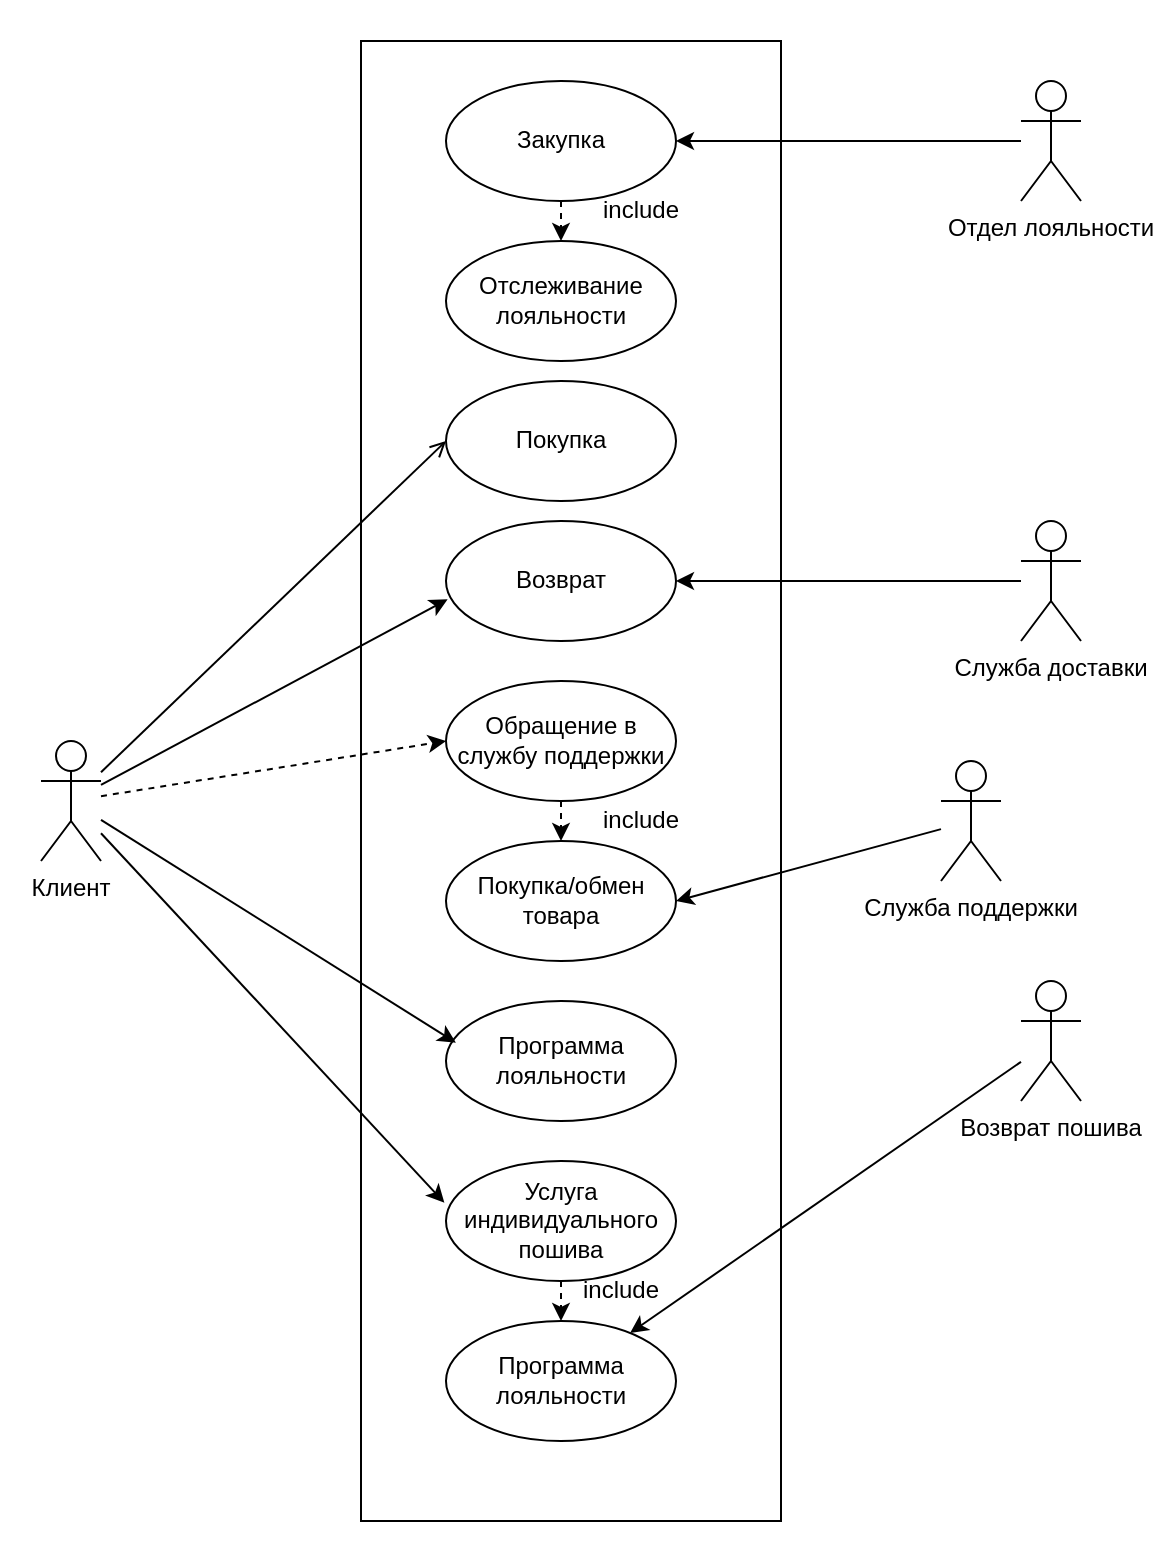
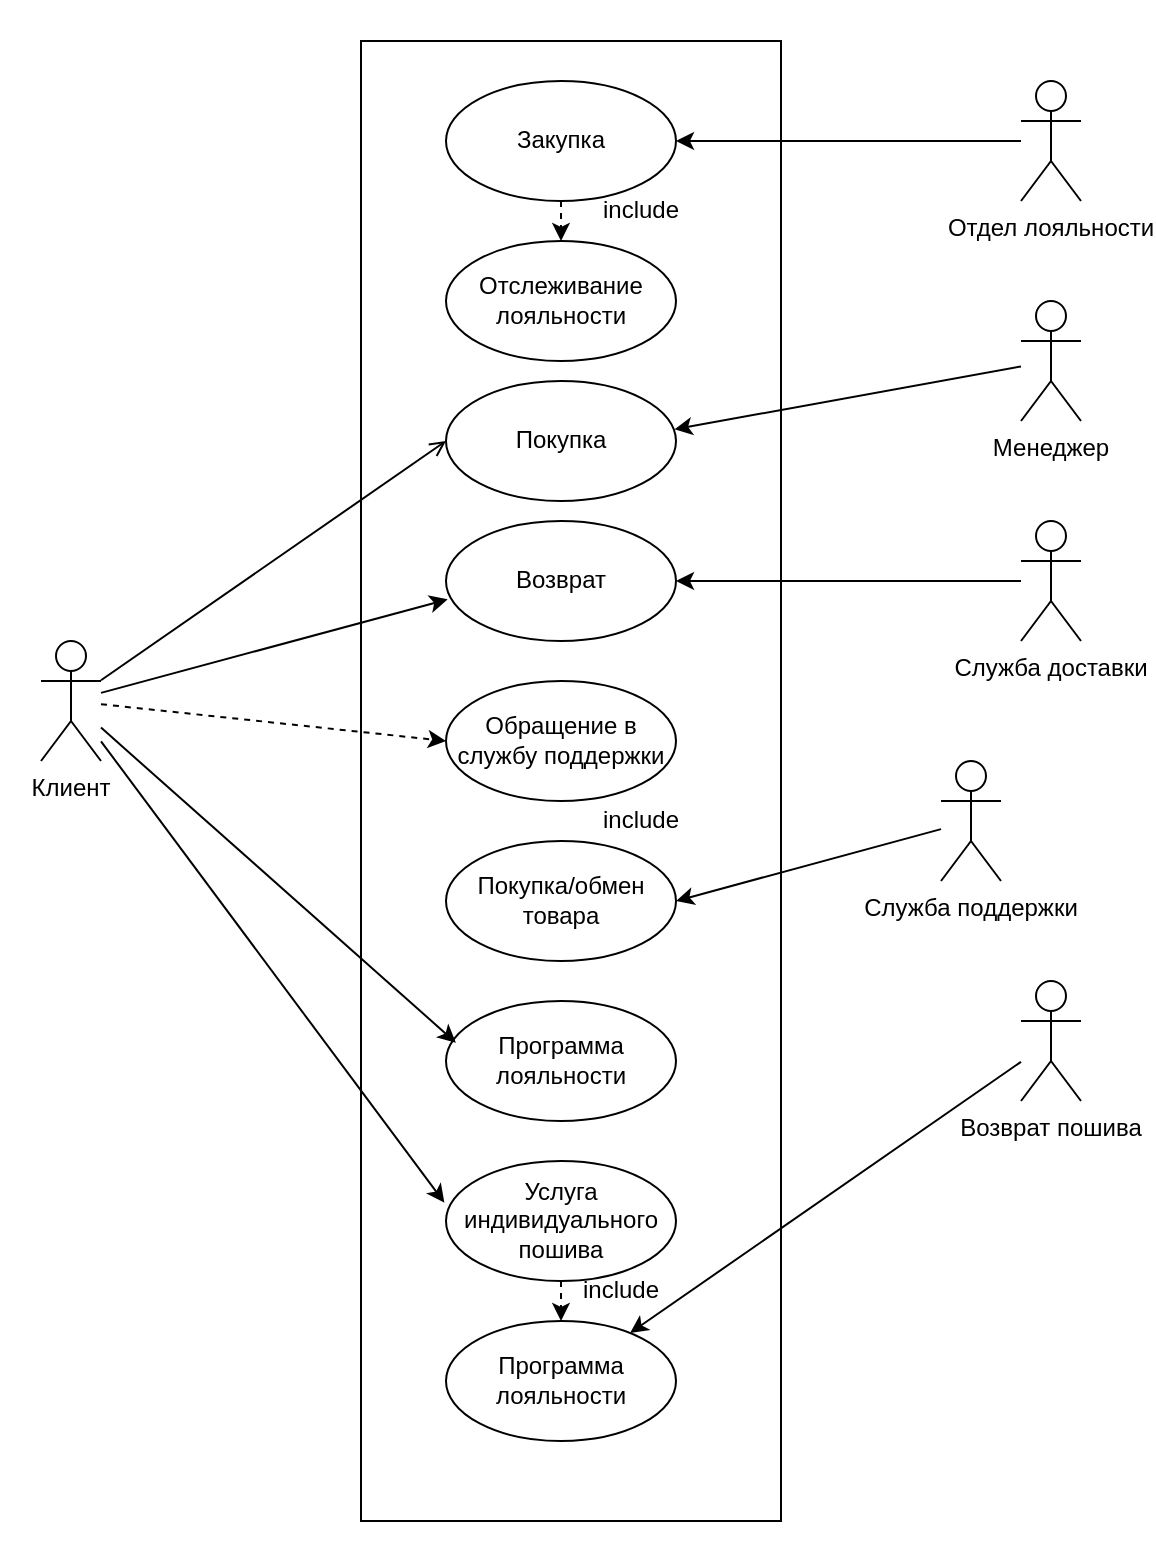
none -> (1051, 361)
none -> (854, 397)
(71, 801) -> (71, 701)
(561, 814) -> none
